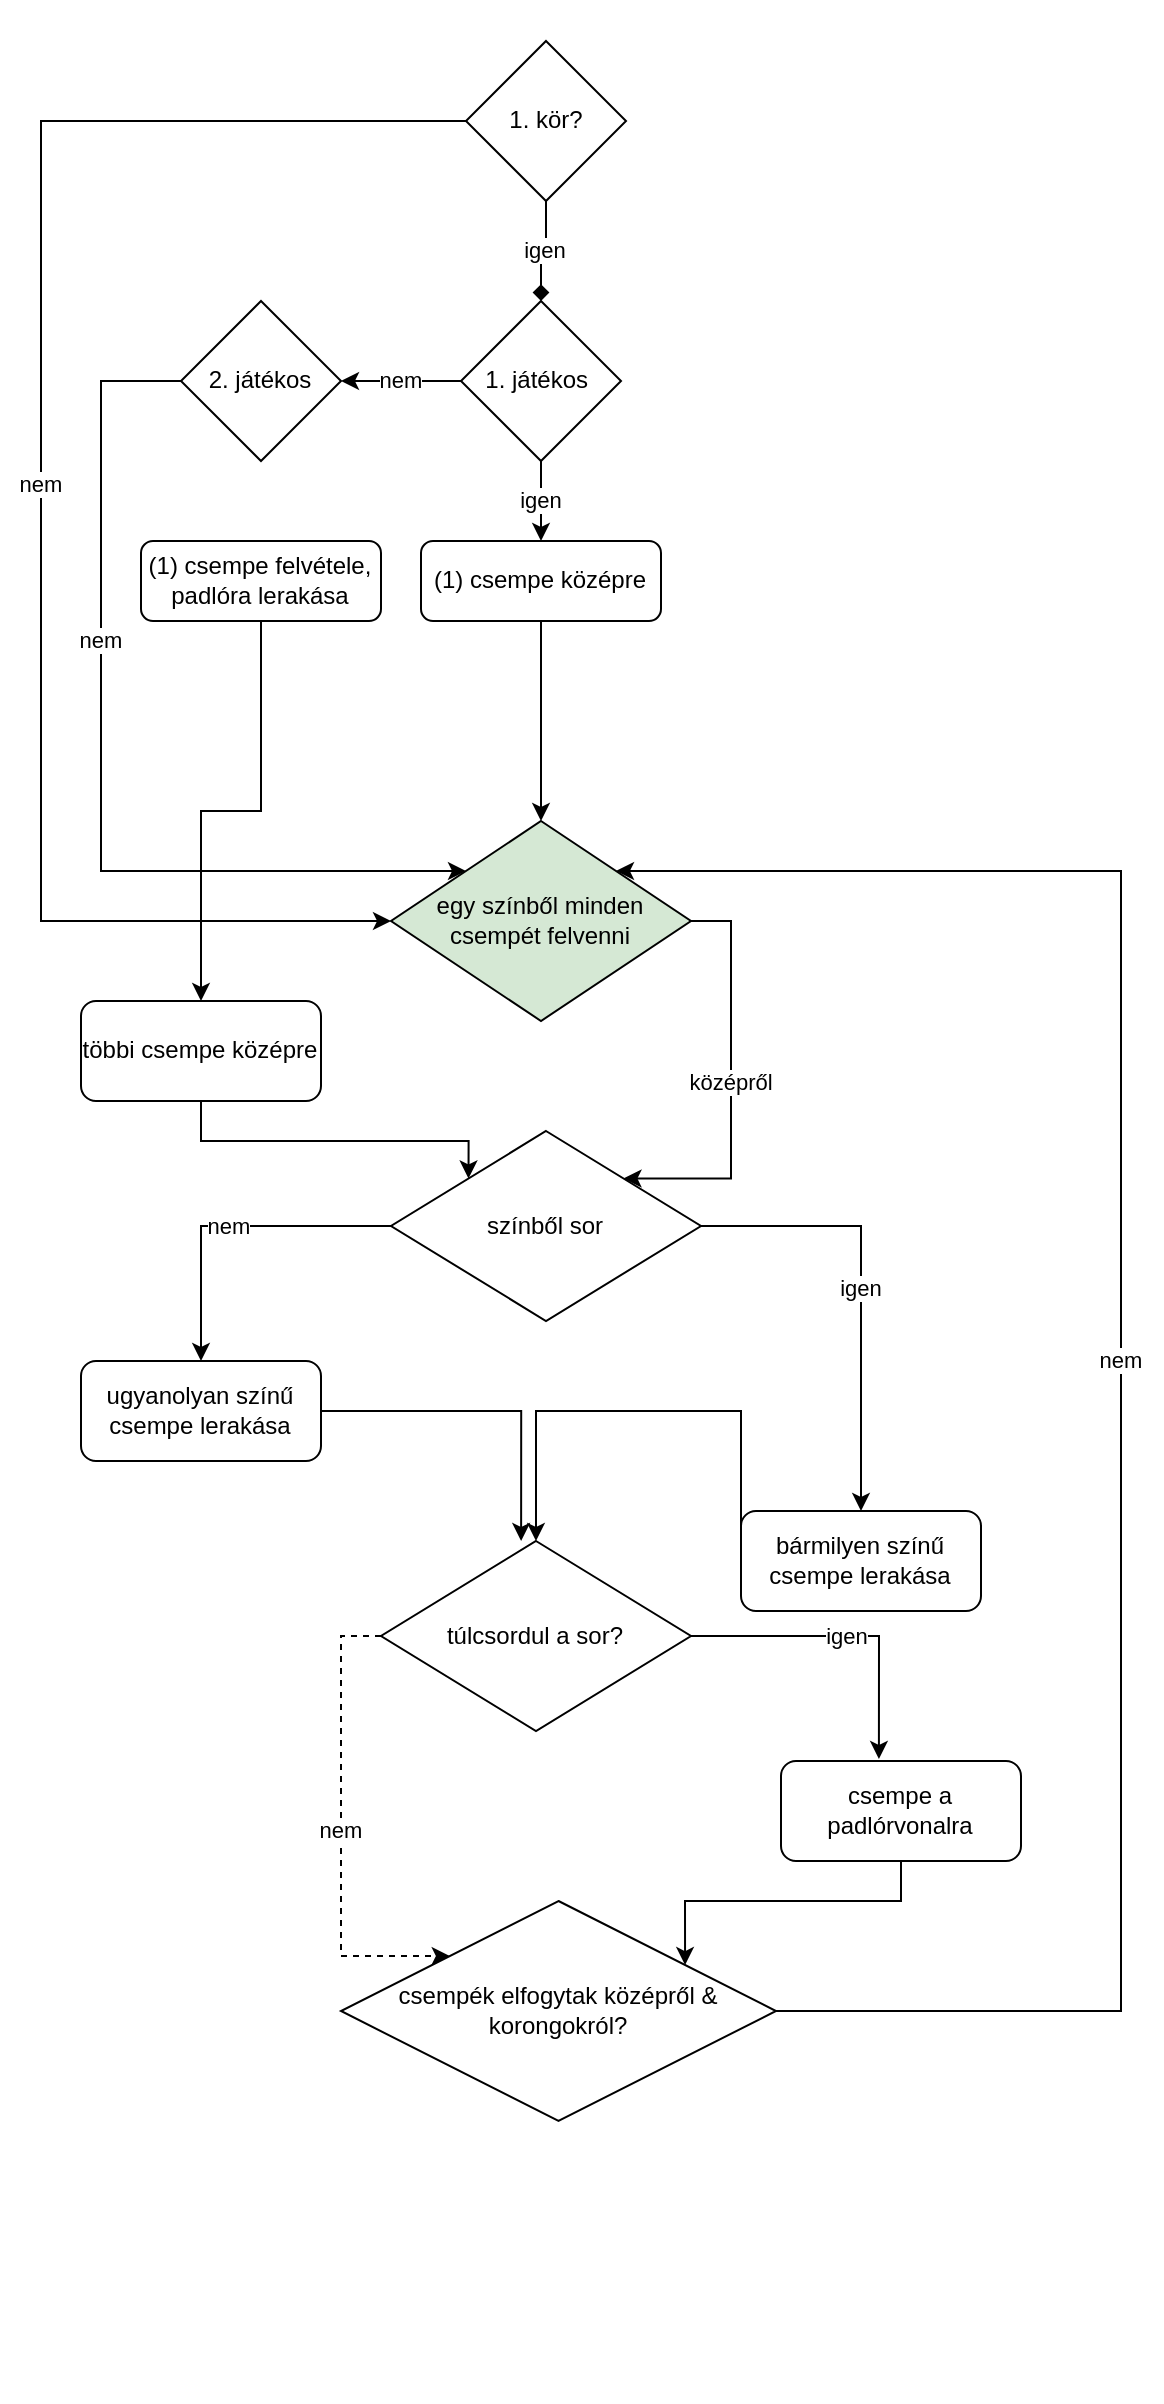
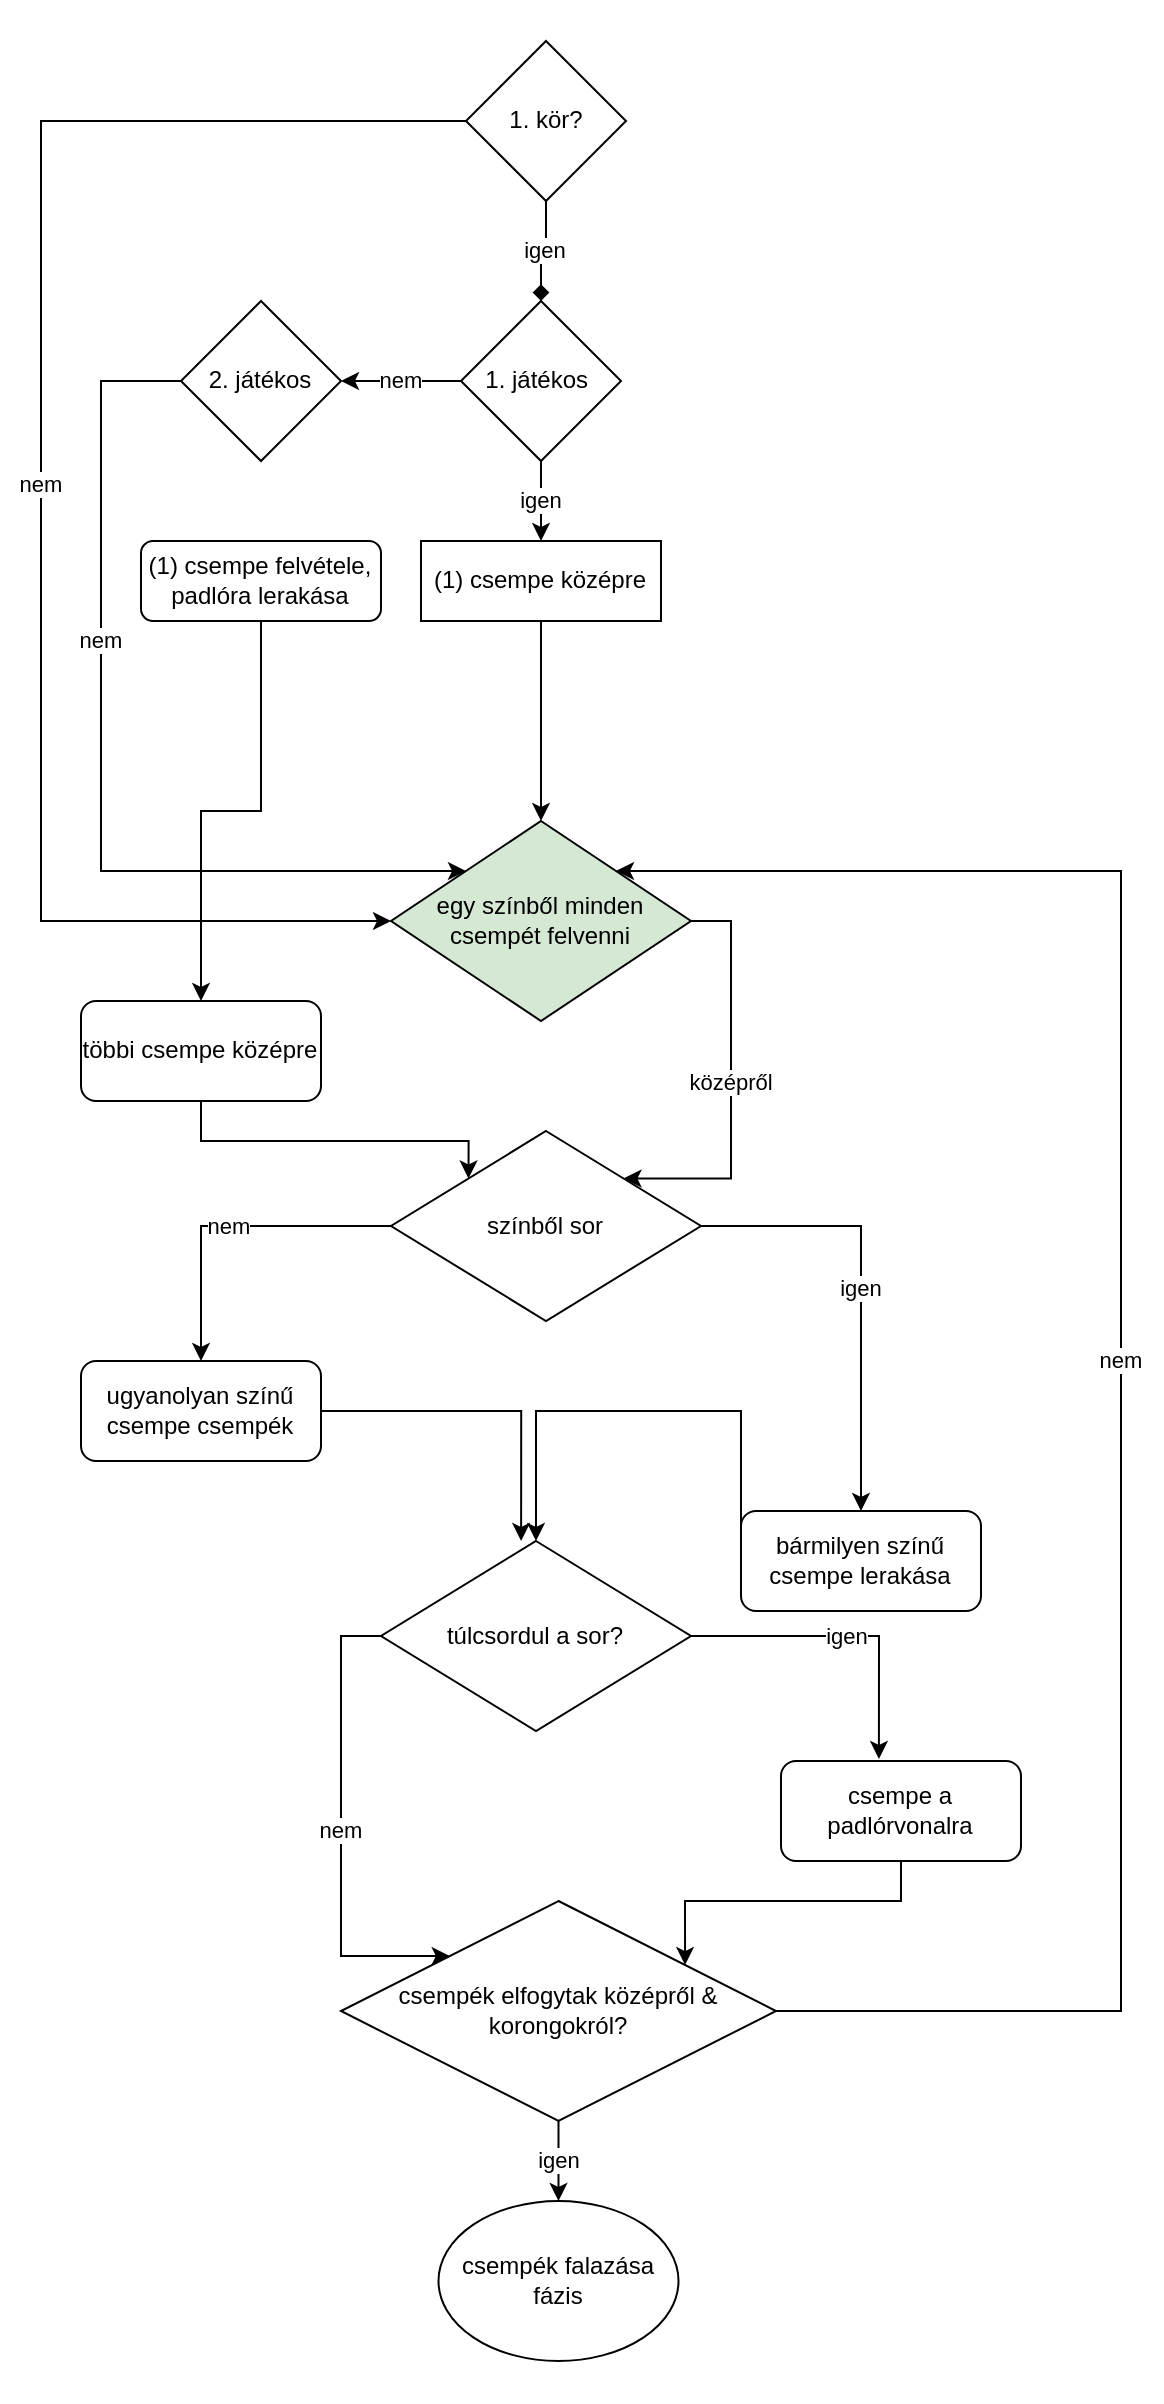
(541, 581) -> (541, 581)
(201, 1411) -> (201, 1411)
(341, 1708) -> (341, 1708)
none -> (559, 2154)
none -> (559, 2281)
